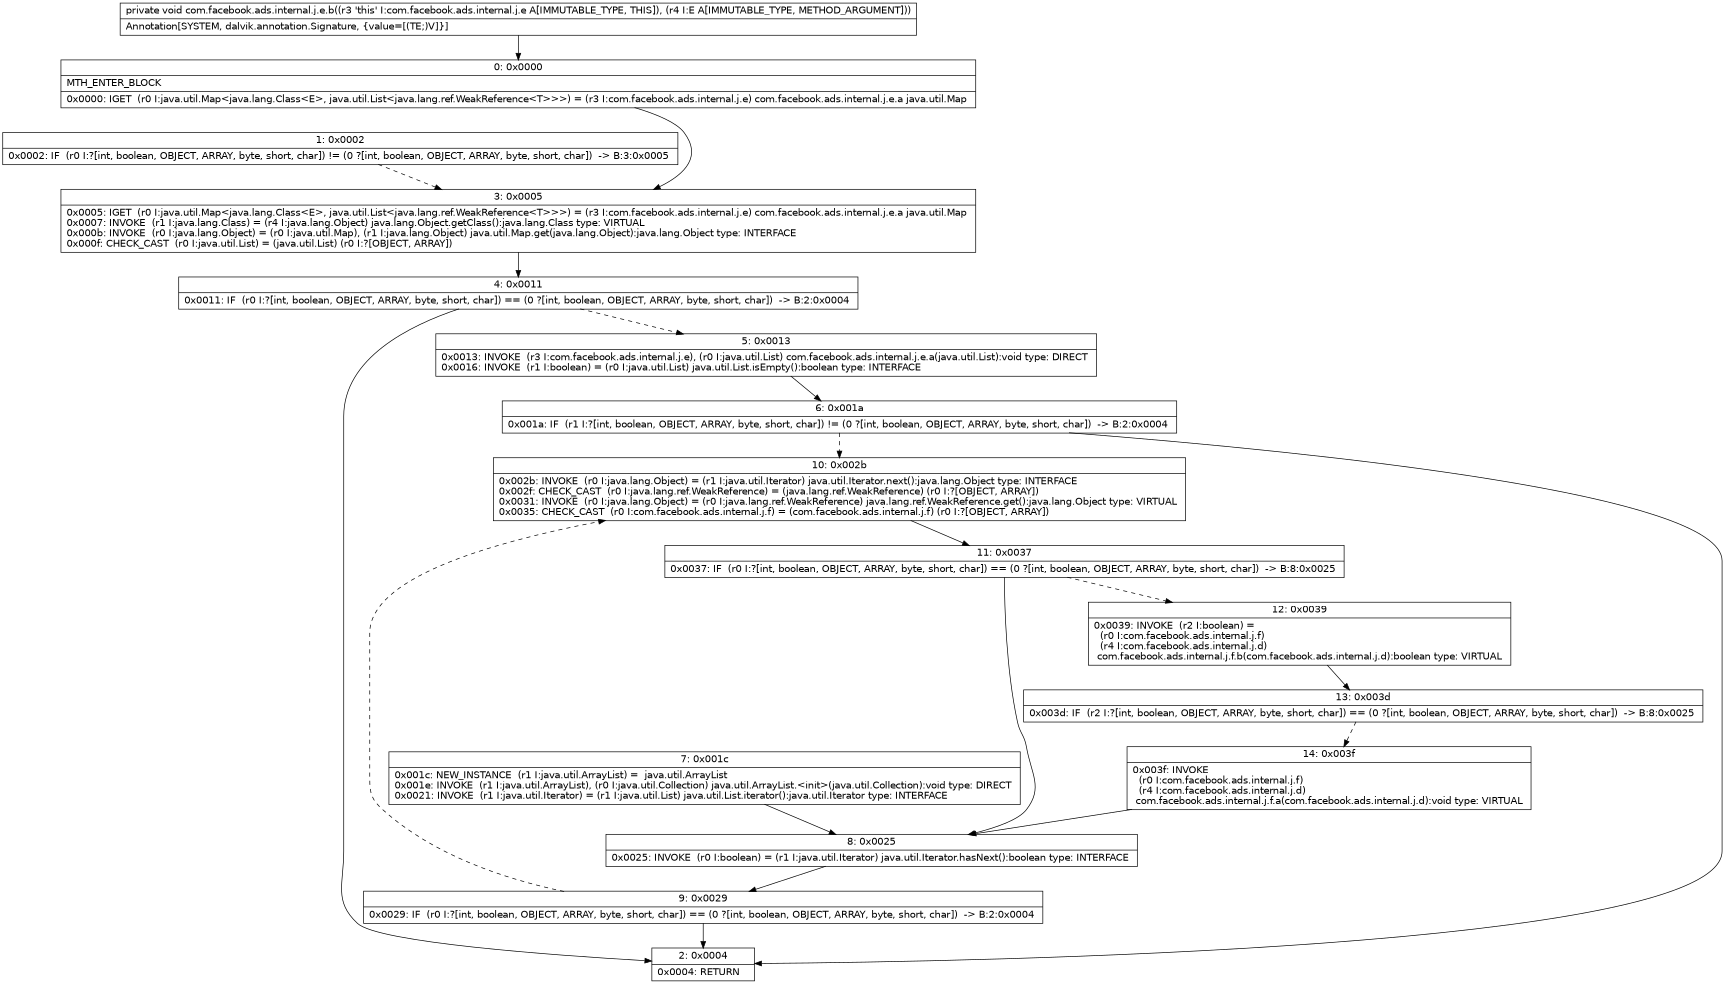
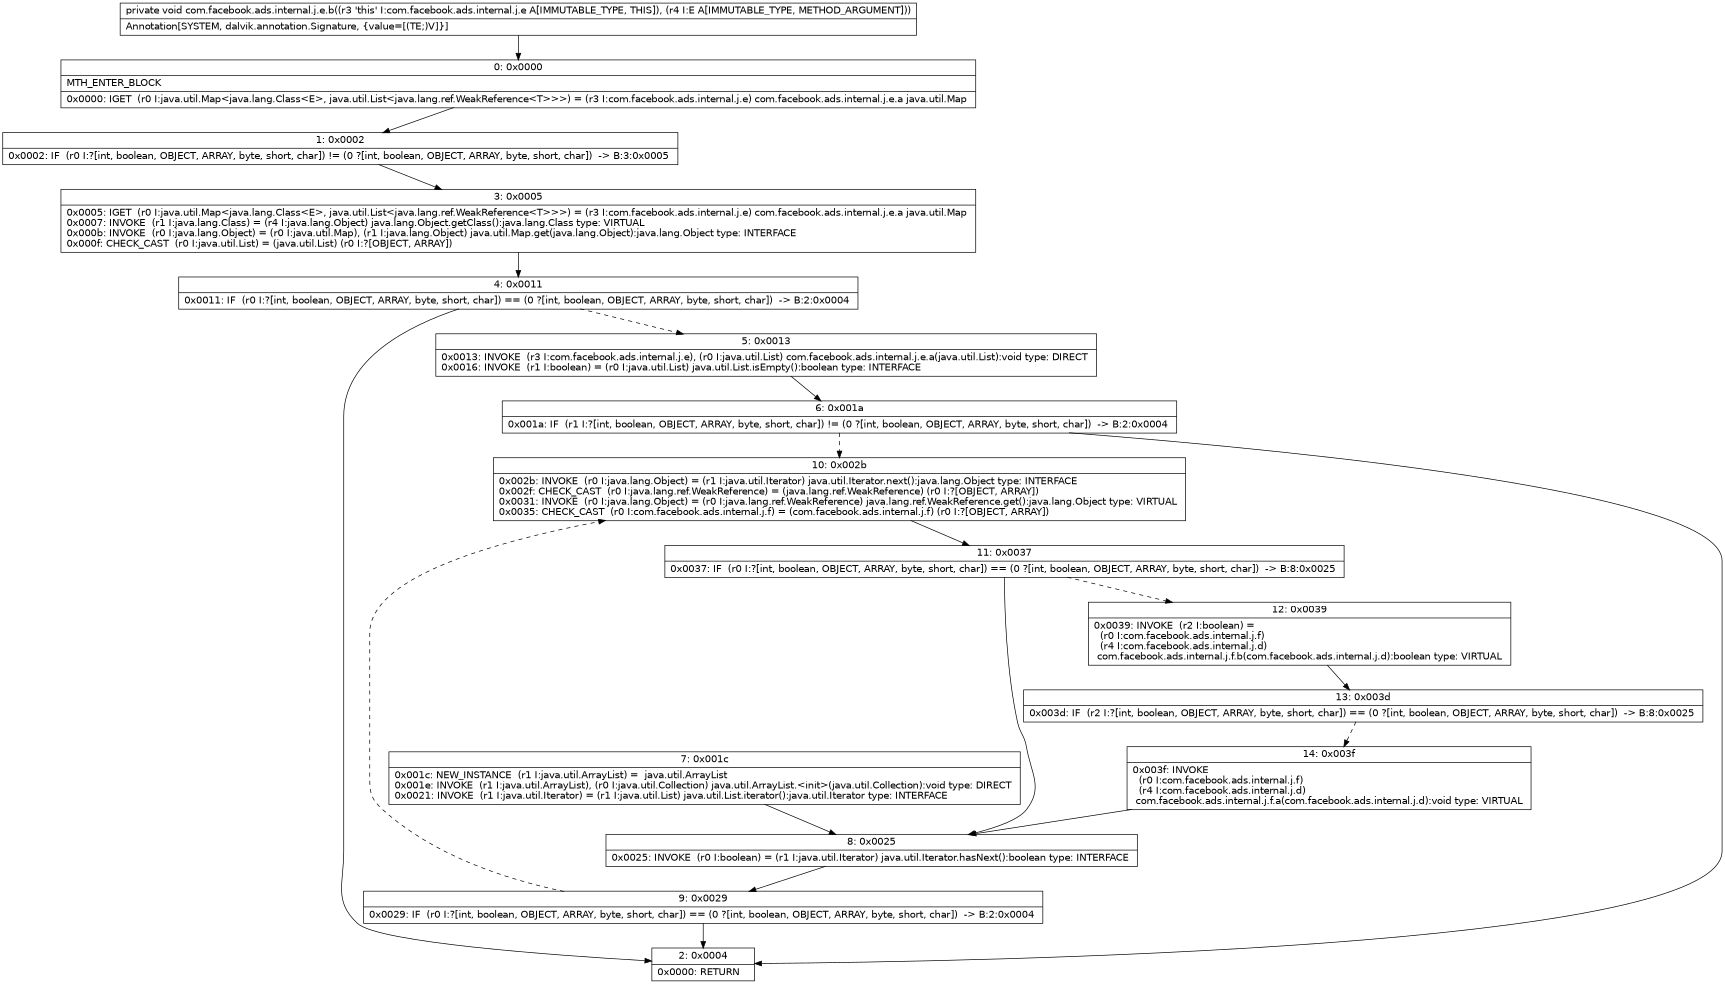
(688, 139) -> (422, 119)
(407, 176) -> (407, 176)
(703, 972) -> (703, 972)
